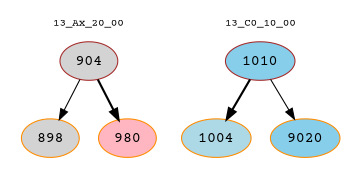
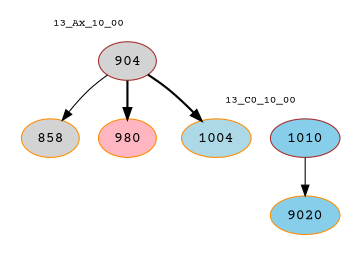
(89, 23) -> (89, 23)
(241, 95) -> (181, 100)
(50, 138) -> (50, 138)
